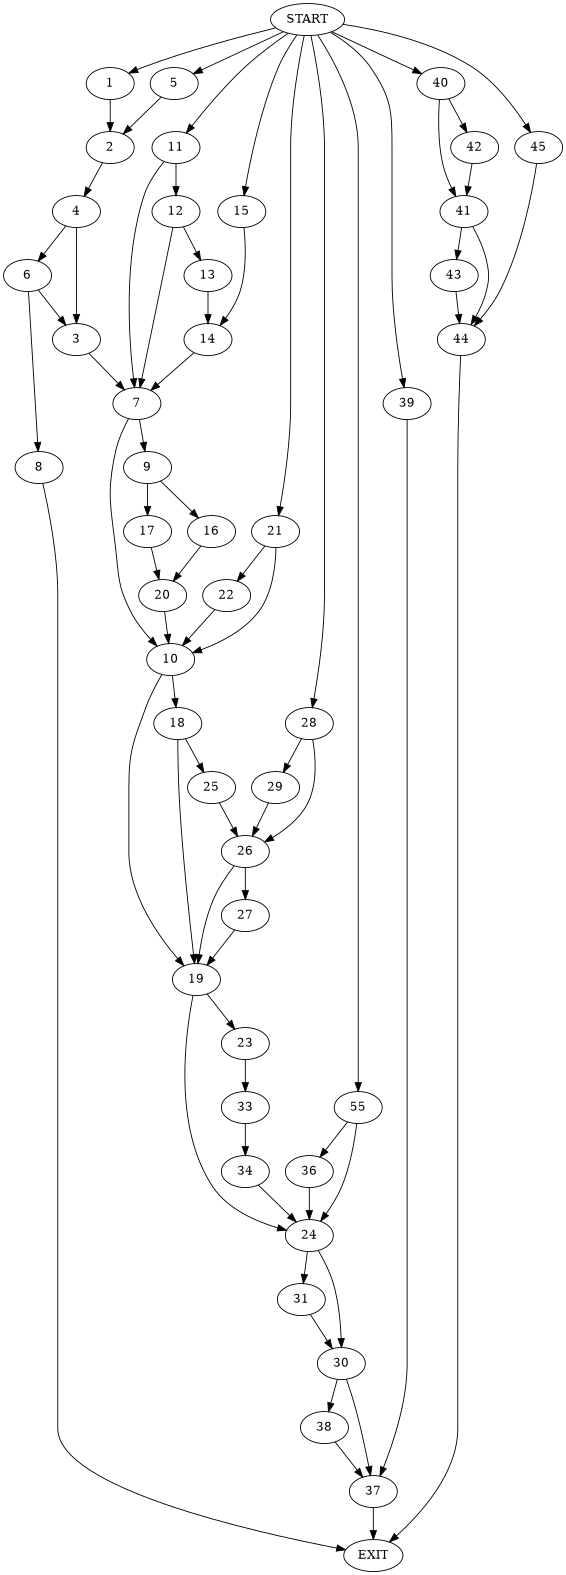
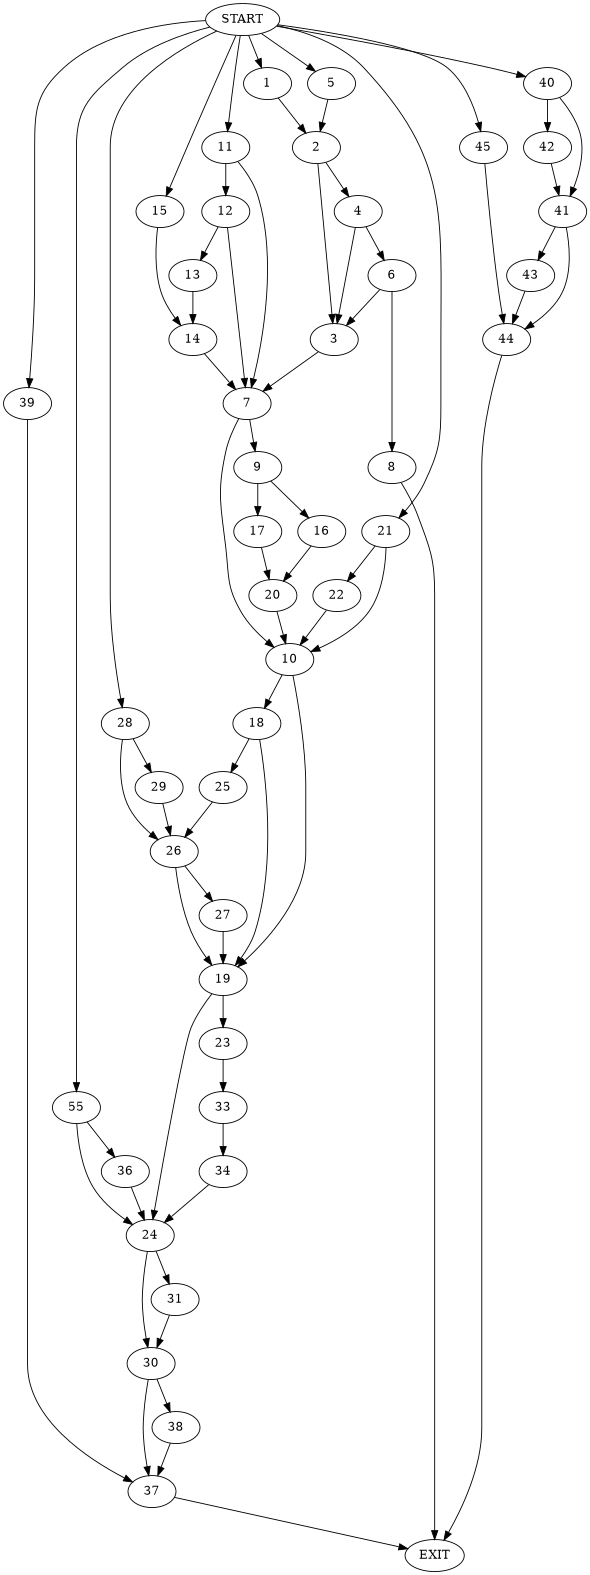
none -> (325, 239)
